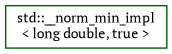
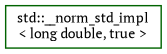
(86, 27) -> (83, 27)
